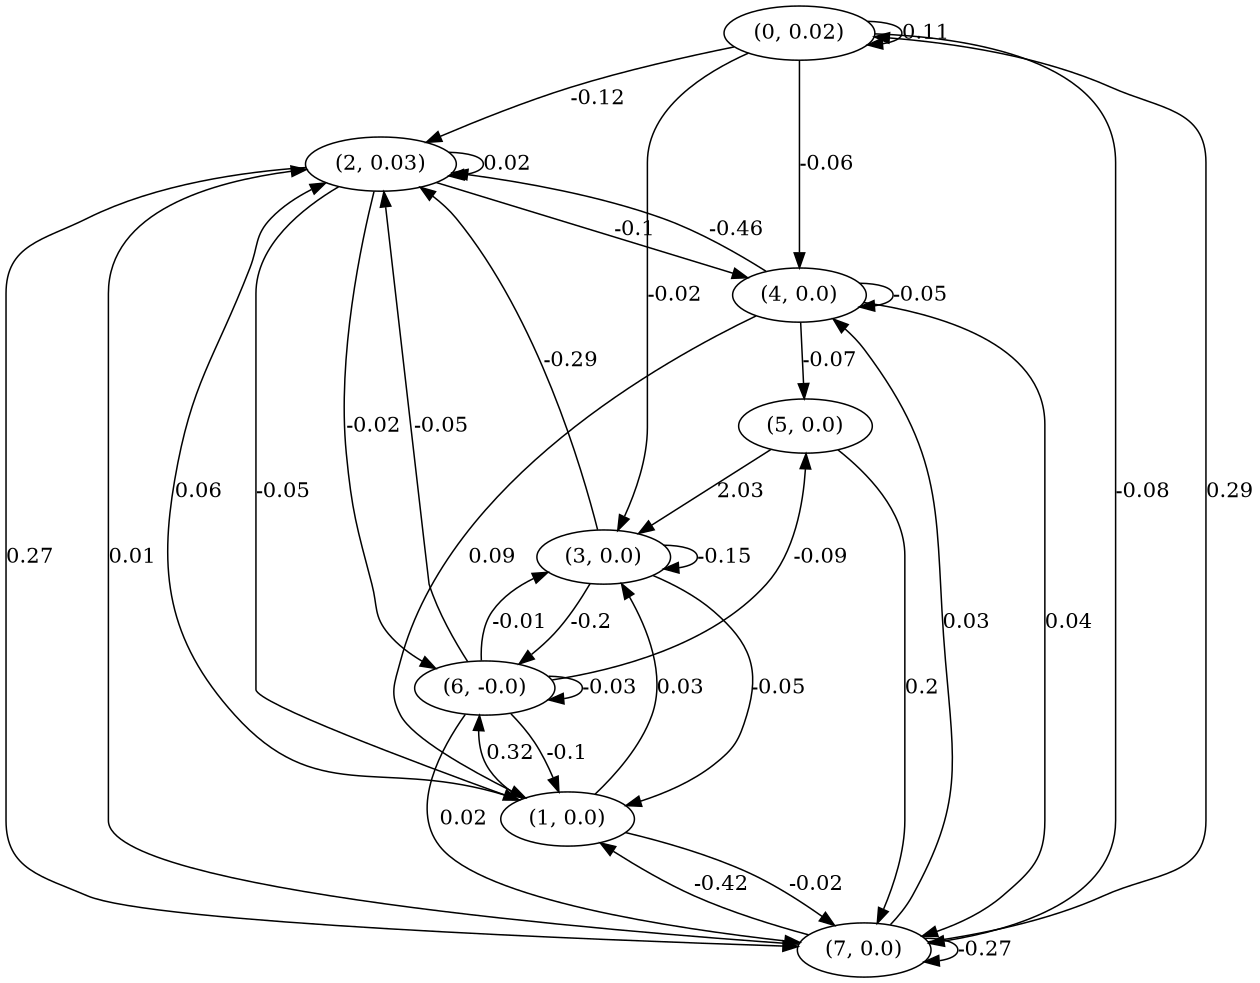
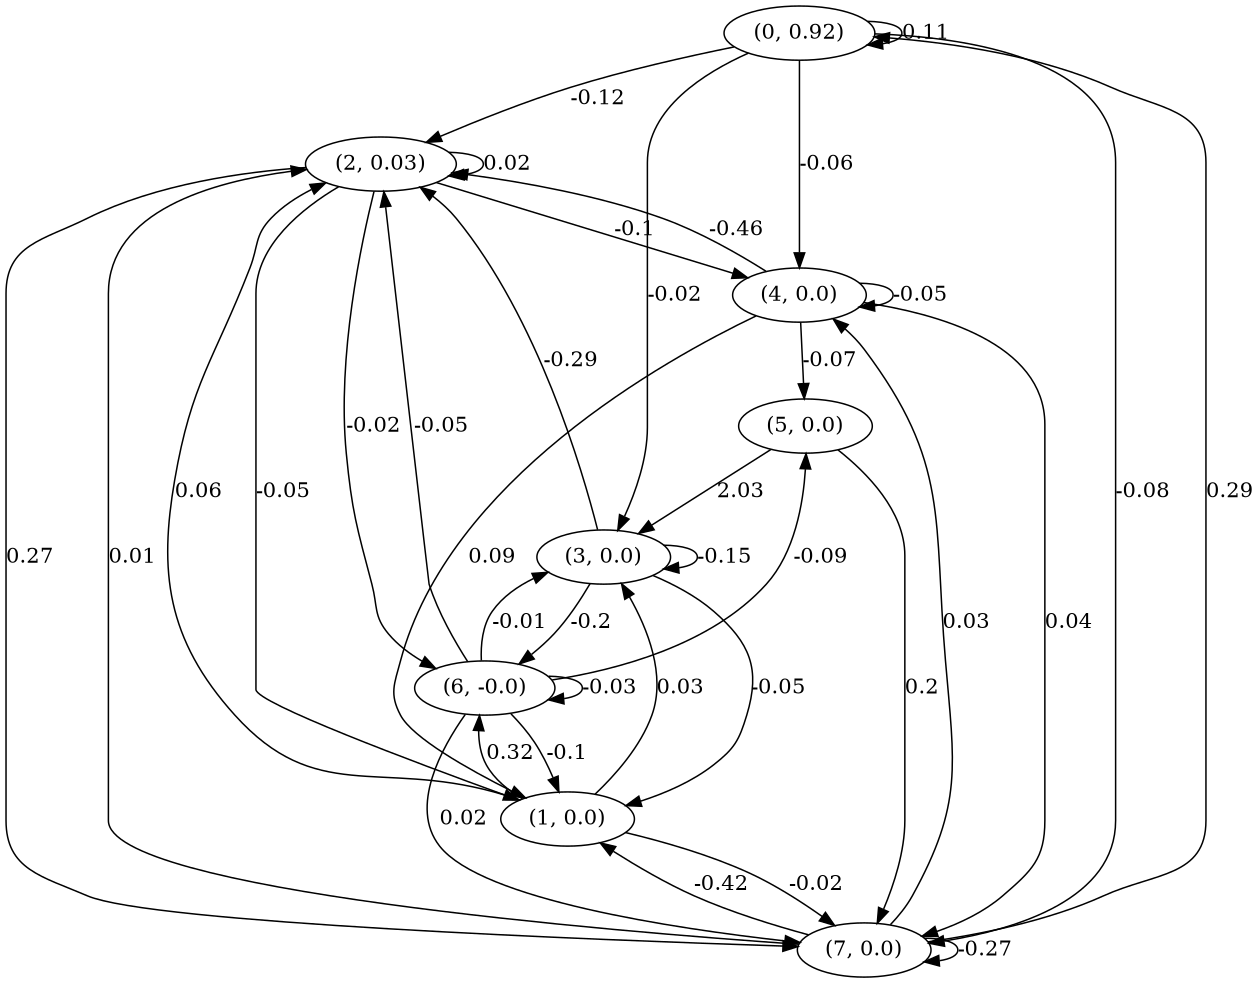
(799, 33) -> (799, 33)
